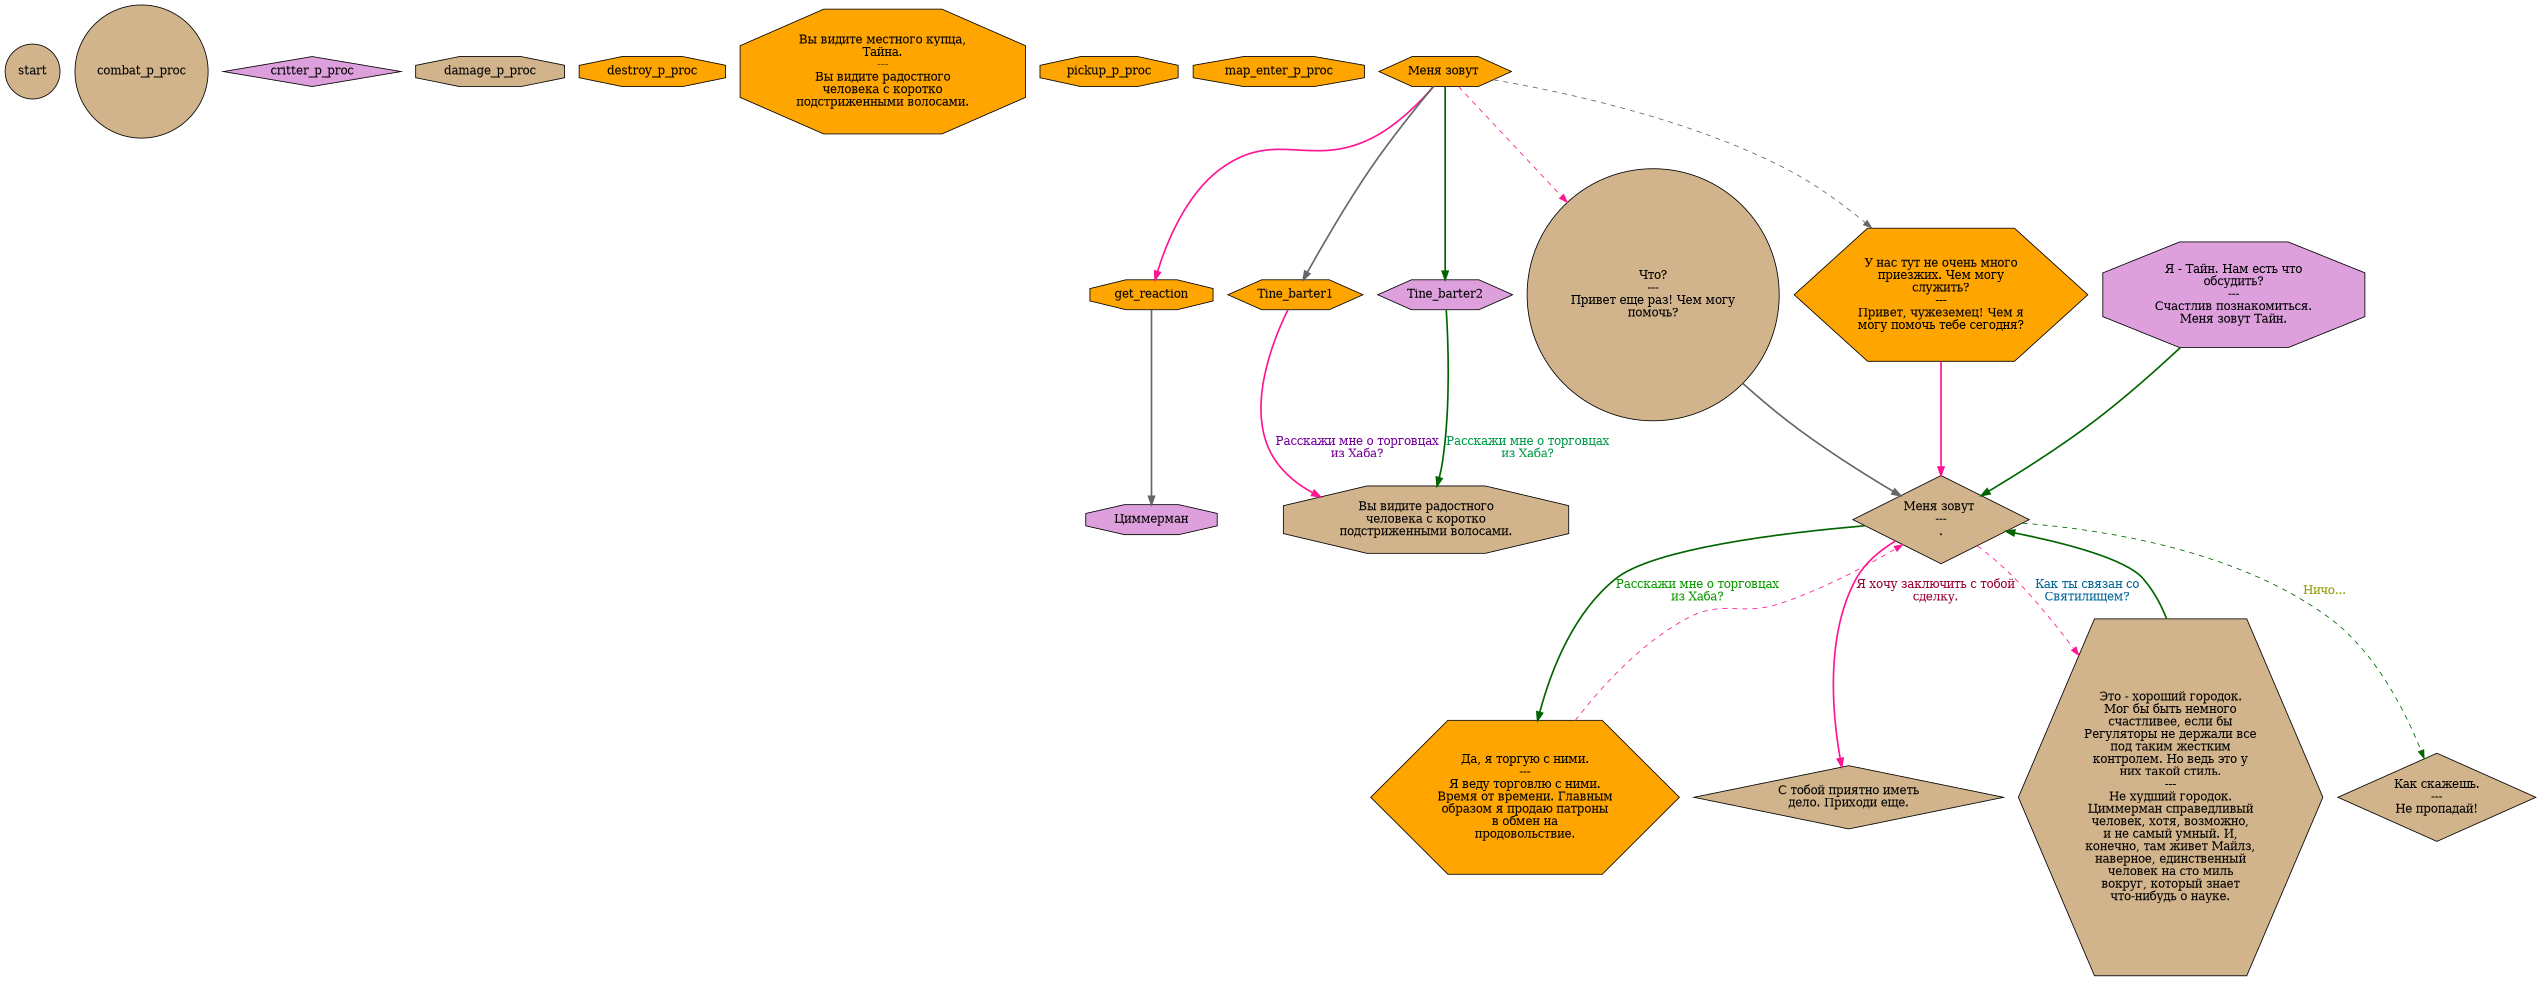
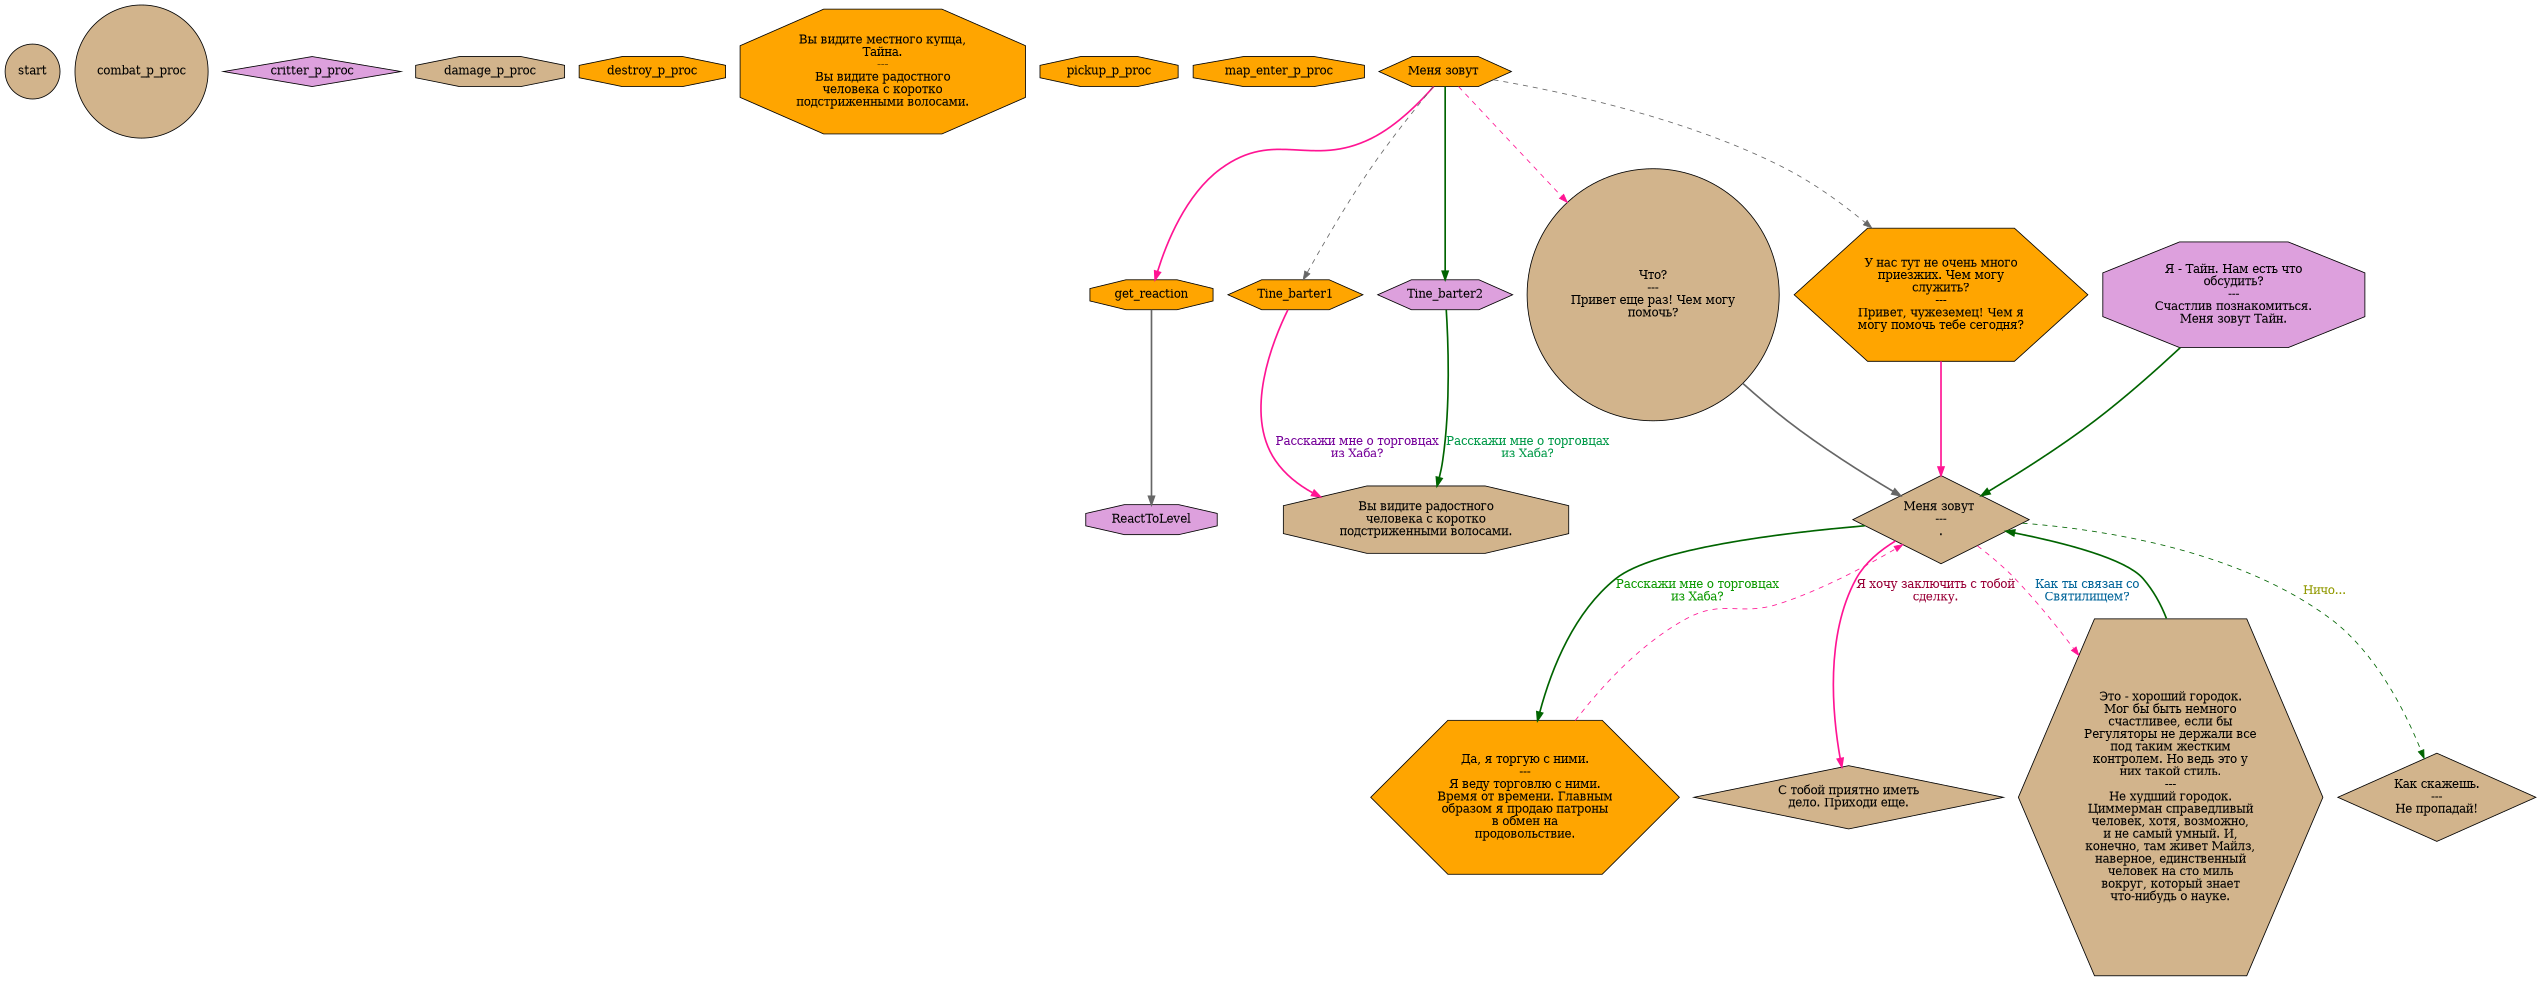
(1365, 176) -> (1365, 176)
(1151, 520) -> (1151, 520)
